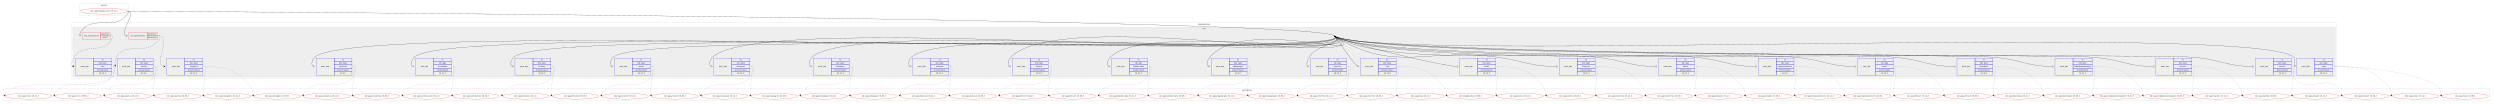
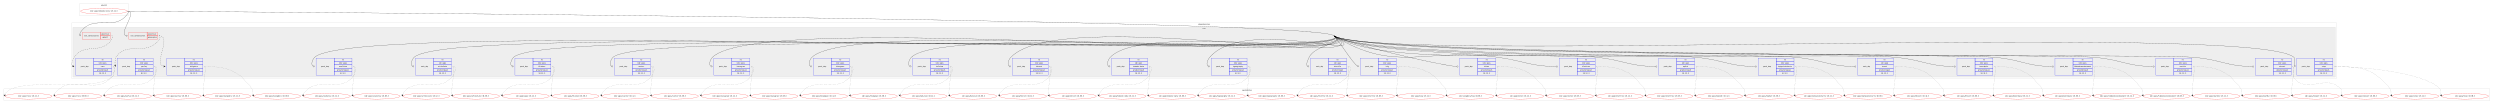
(526, 96) -> (526, 96)
